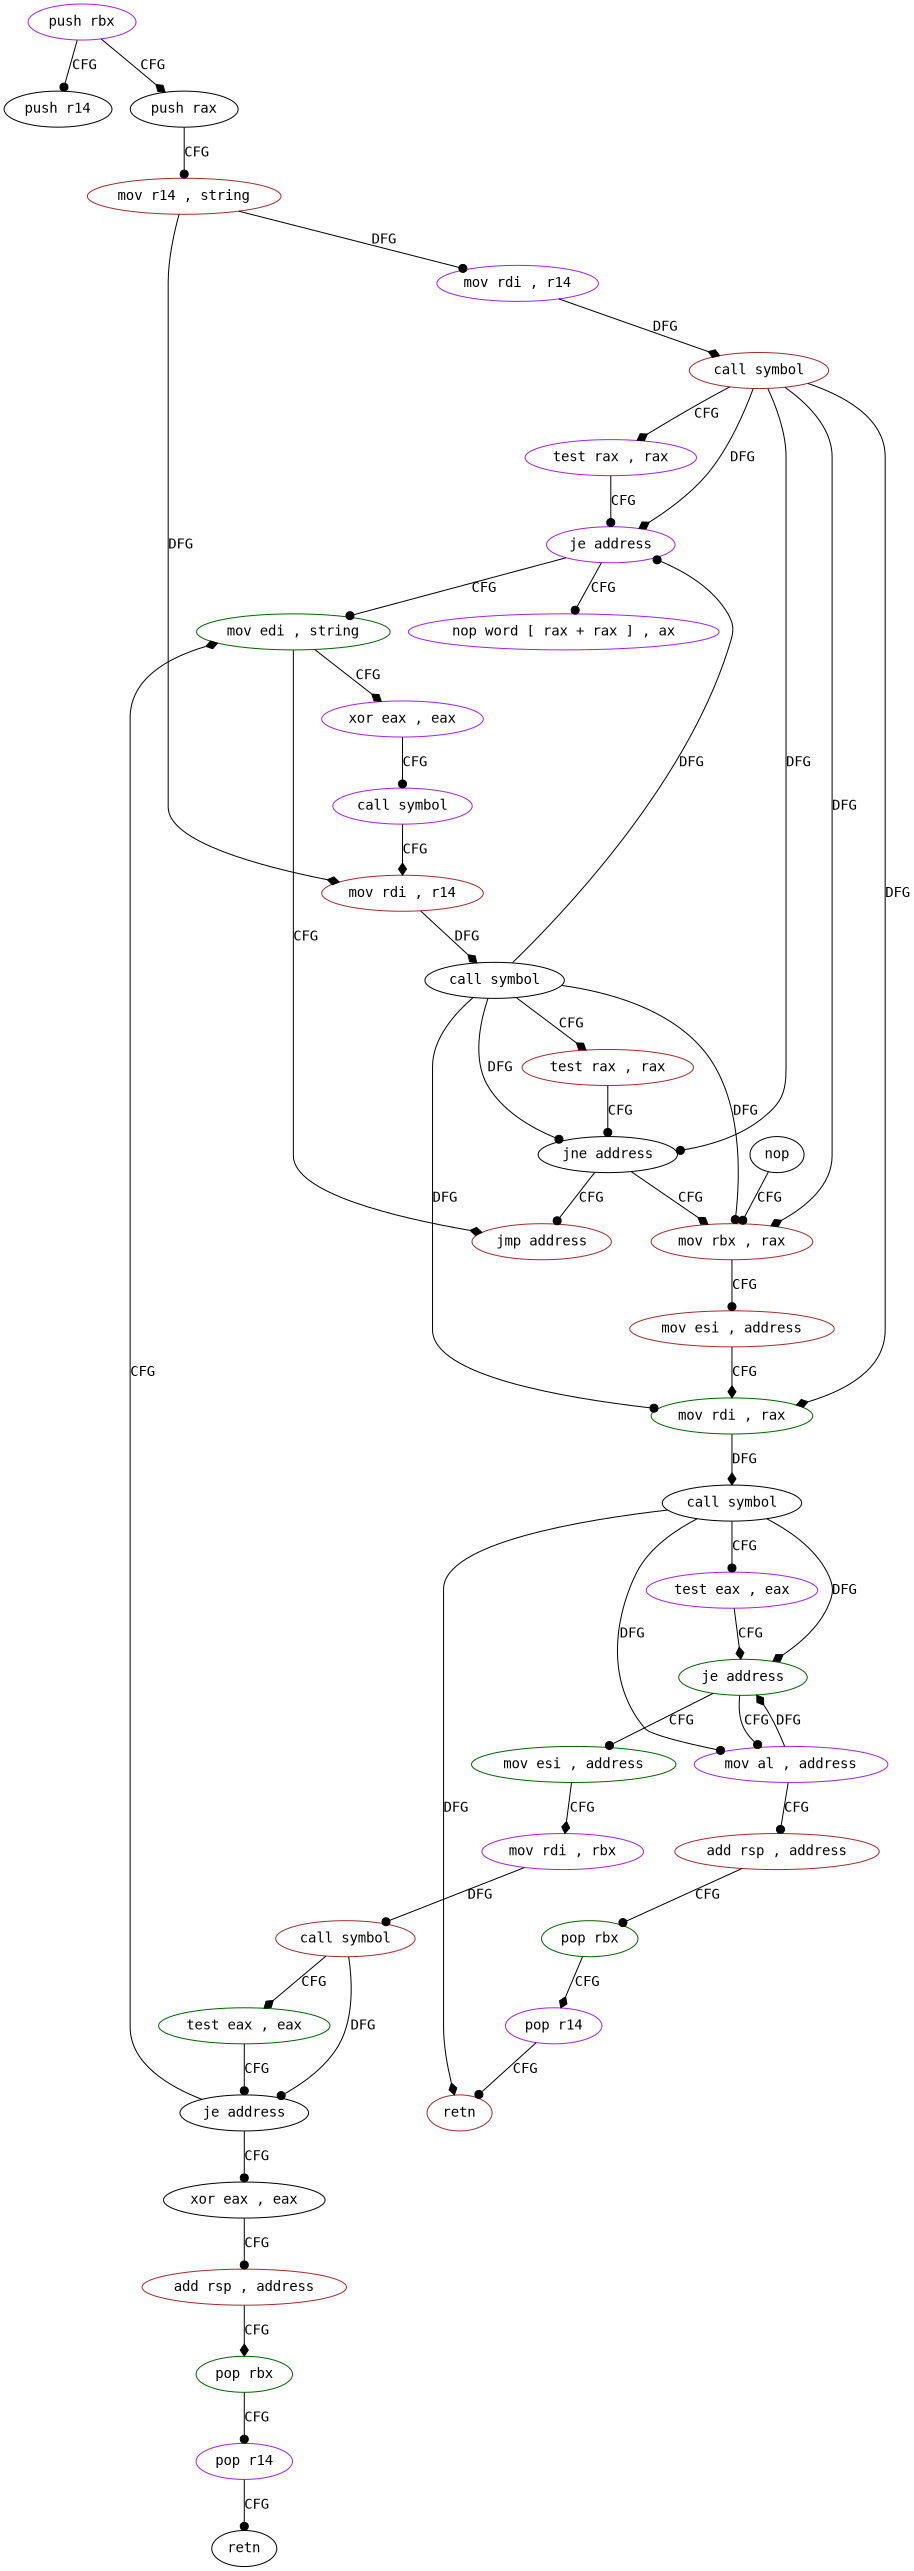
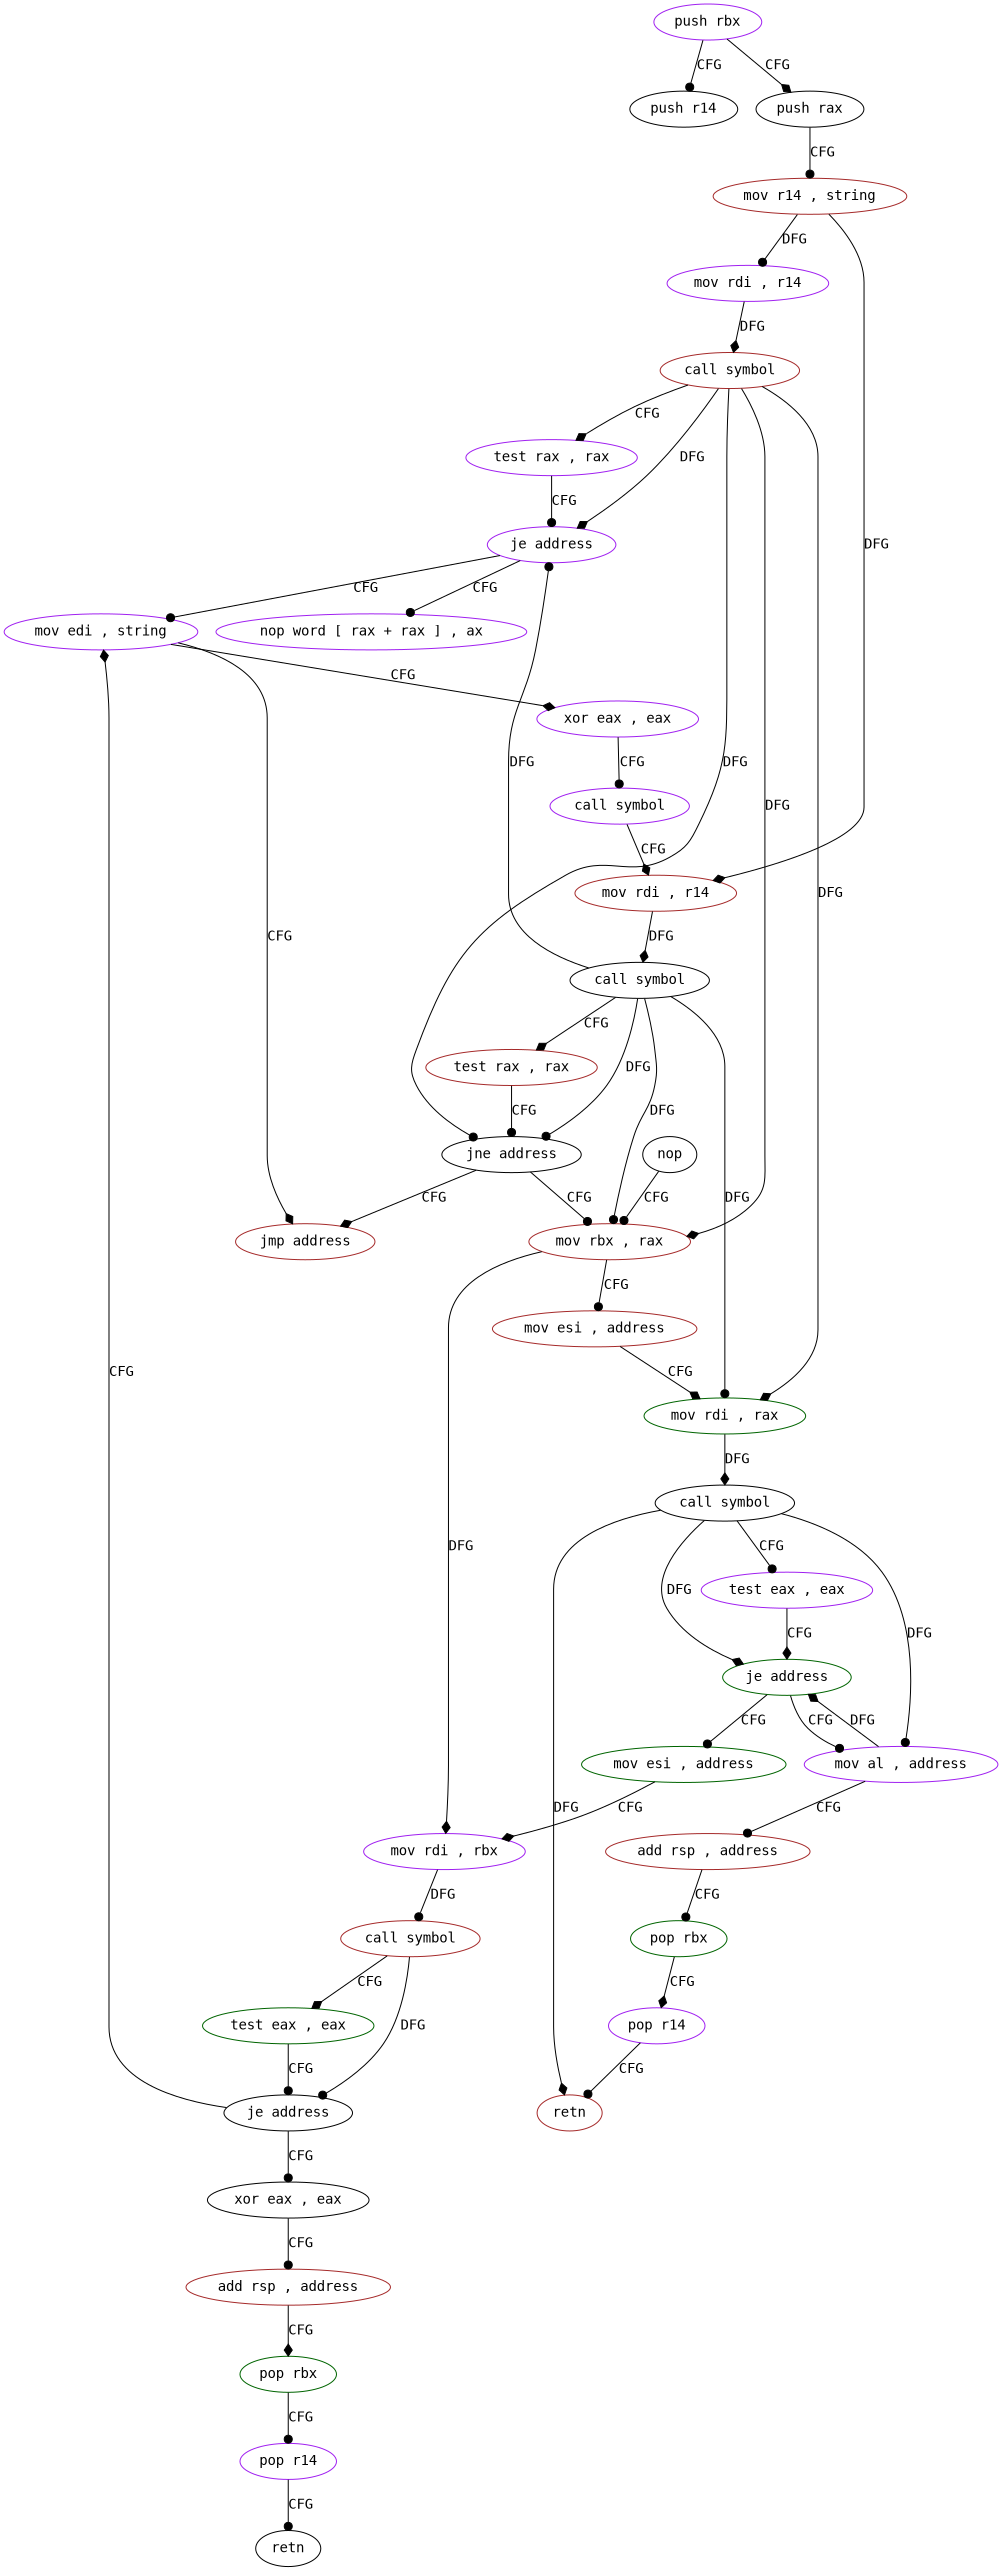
(293, 632) -> (101, 632)
(664, 1194) -> (557, 1195)
(577, 1195) -> (414, 1196)
none -> (448, 1510)
